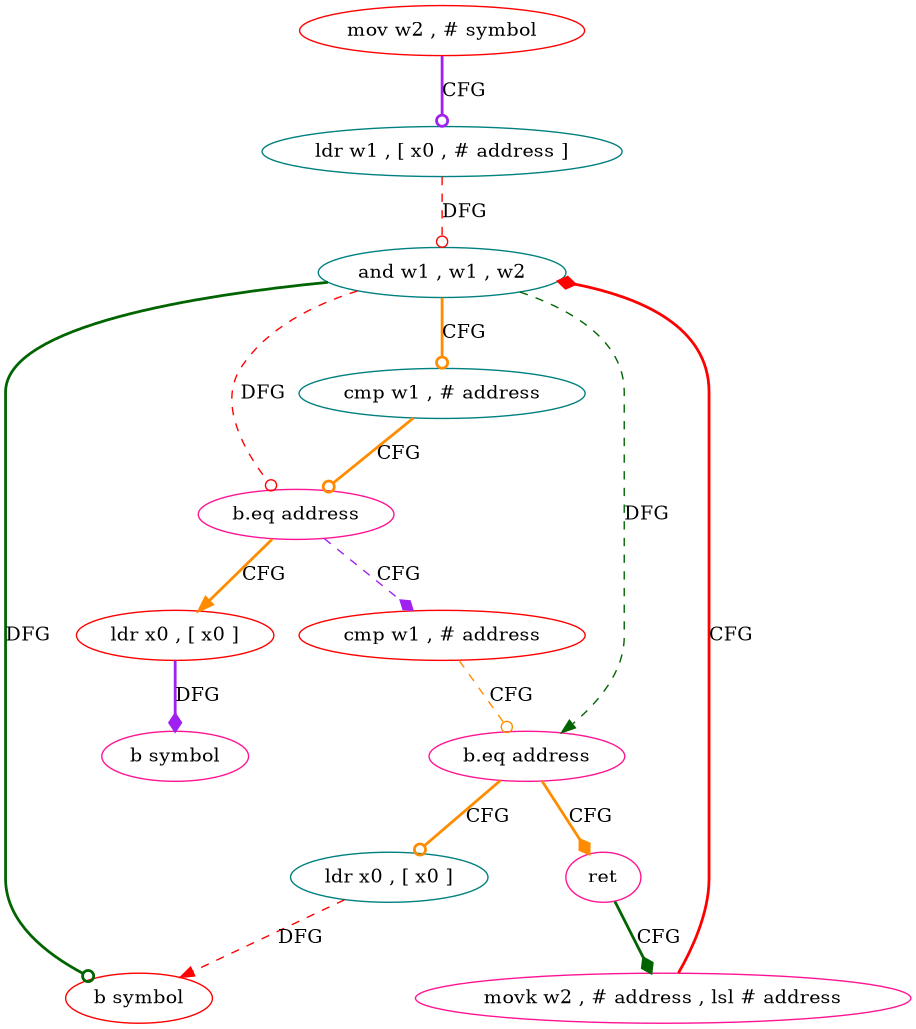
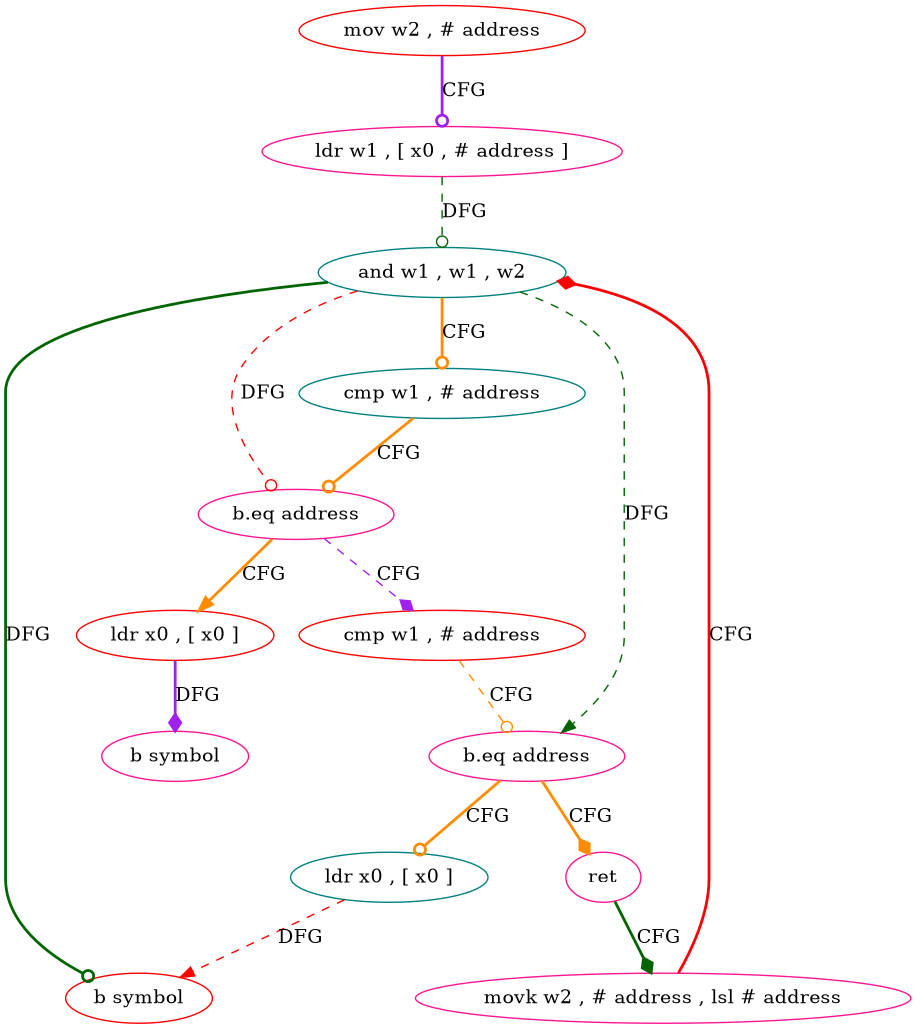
(442, 31) -> (442, 31)
(442, 152) -> (442, 152)
(442, 206) -> (442, 206)
